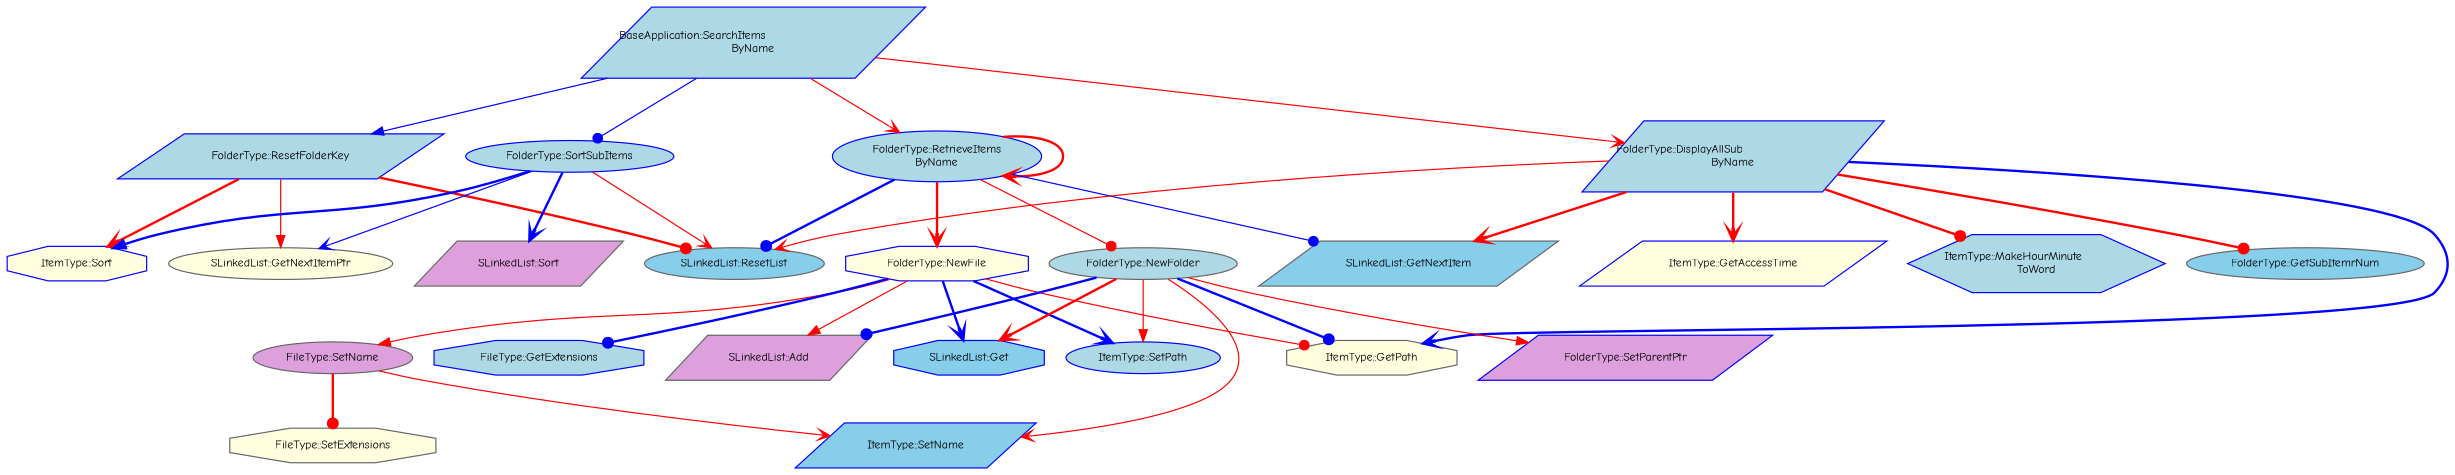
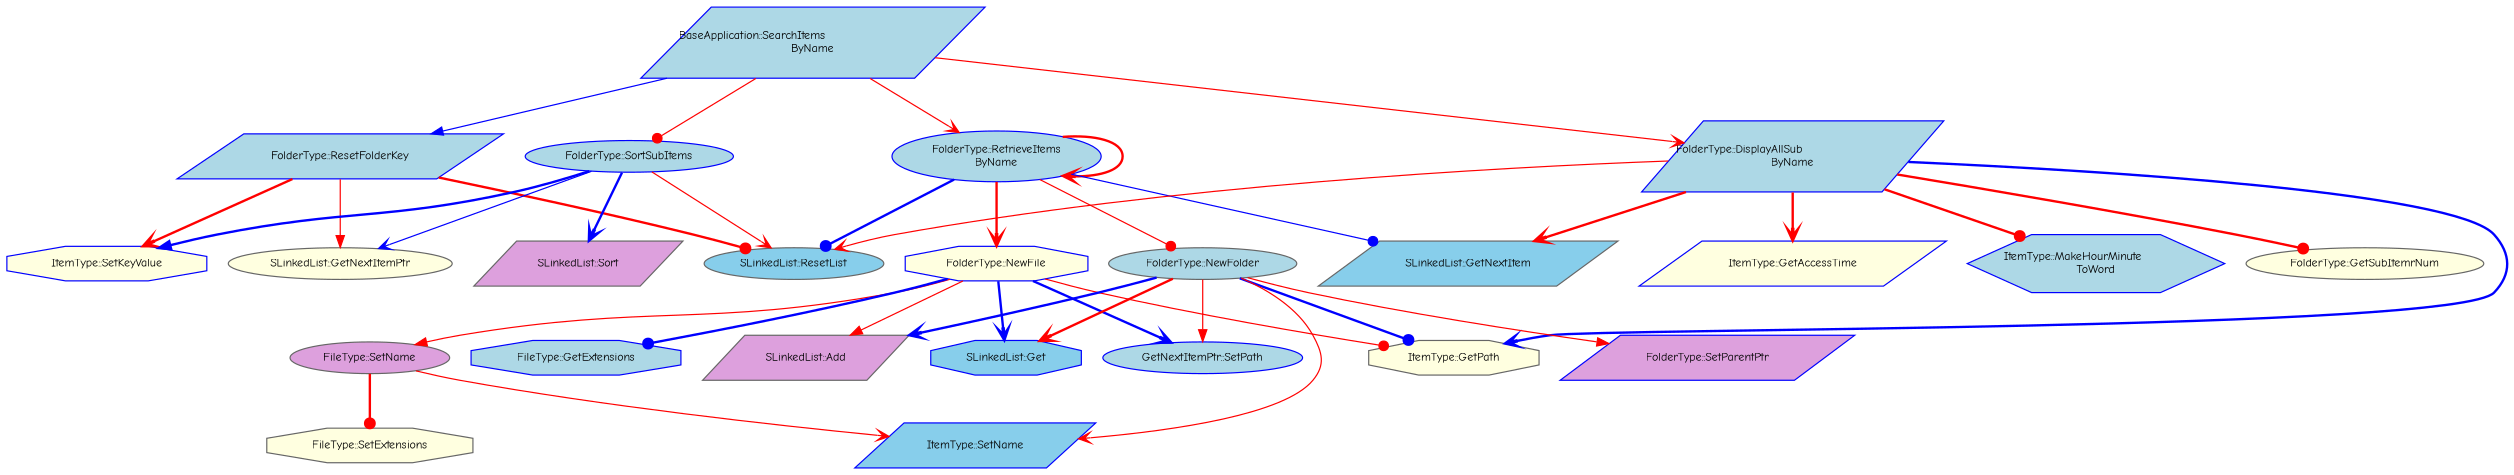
(649, 107) -> (709, 107)
(77, 264) -> (107, 264)
(2305, 264) -> (2365, 264)
(984, 306) -> (1039, 307)
(1143, 358) -> (1203, 358)
